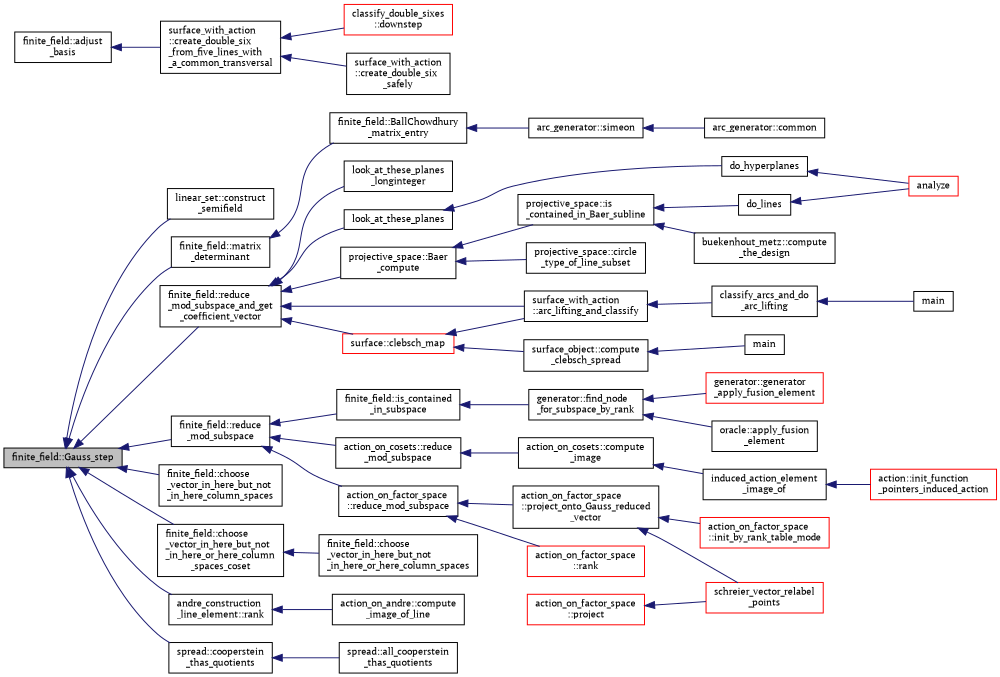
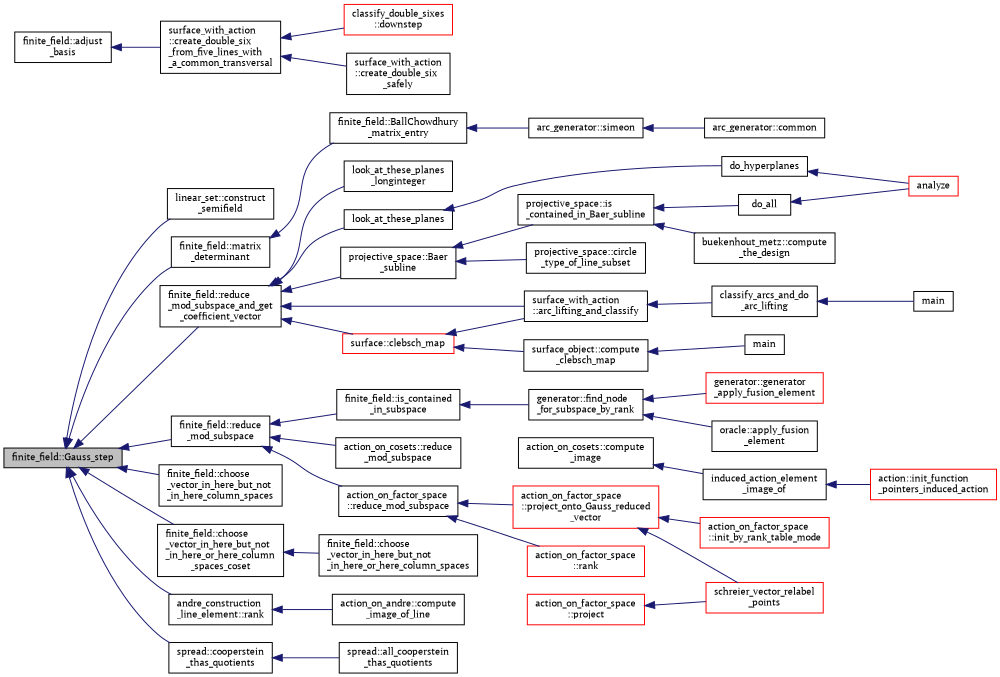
(765, 205) -> (765, 205)
(398, 263) -> (398, 263)
(586, 355) -> (586, 355)
(495, 453) -> none
(586, 507) -> (586, 507)
